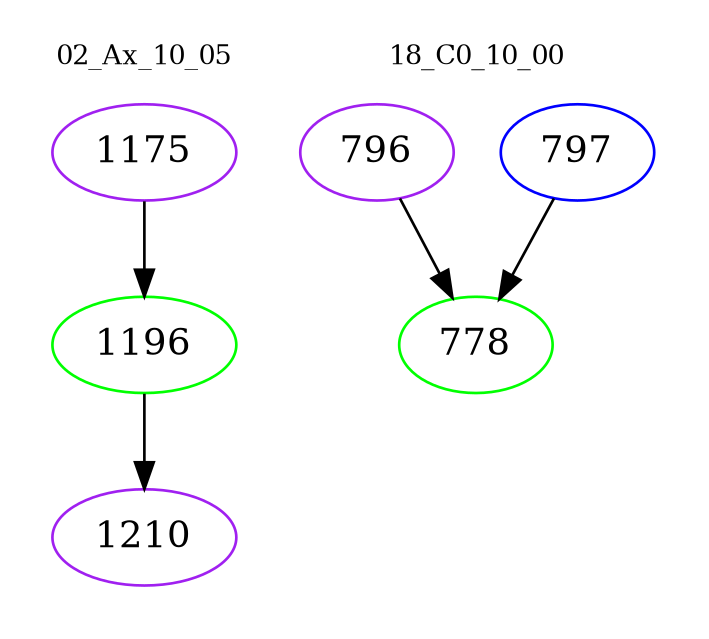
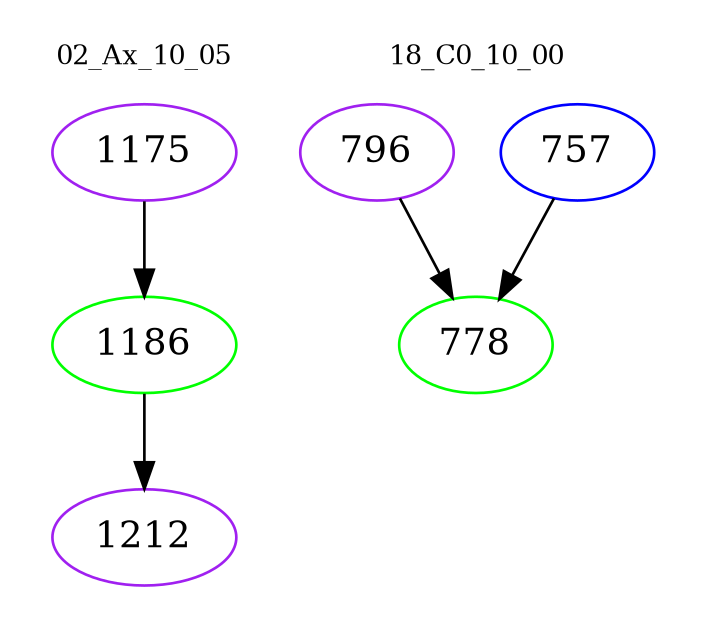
(578, 152) -> (578, 152)
(144, 345) -> (144, 345)
(144, 537) -> (144, 537)
